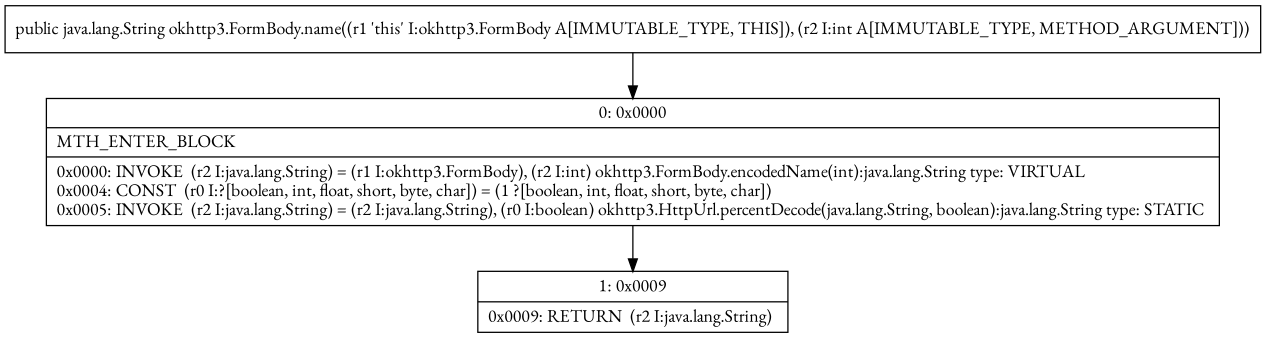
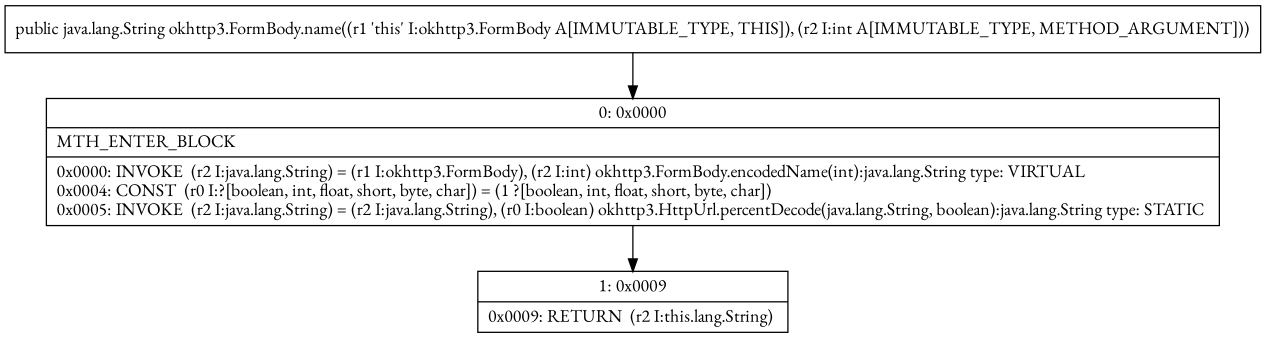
(632, 316) -> (633, 316)
